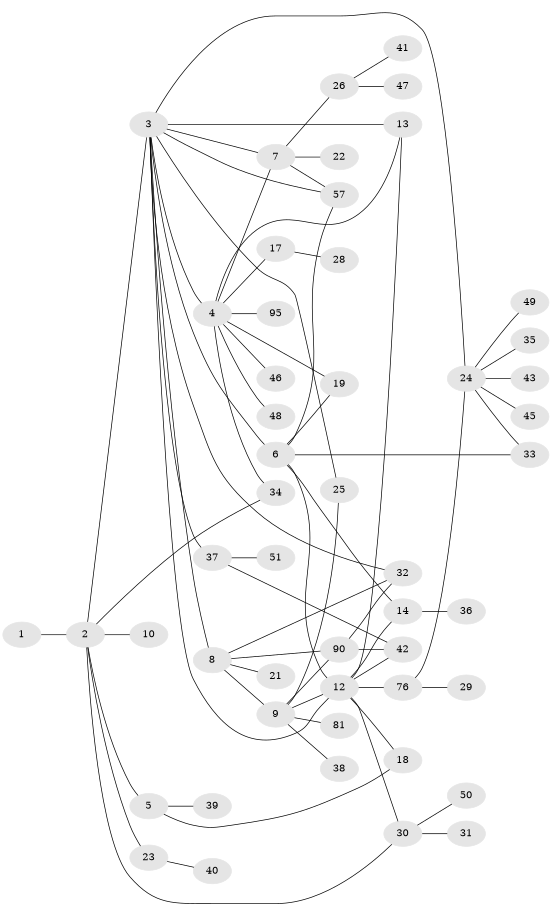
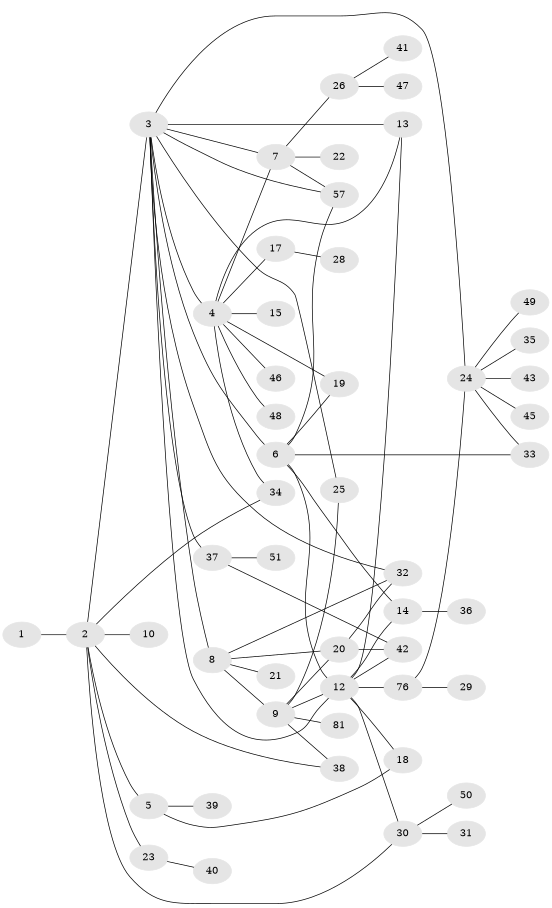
(276, 314) -> (276, 314)
(339, 650) -> (339, 650)
none -> (194, 732)
